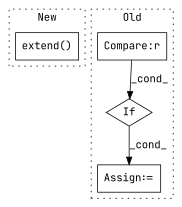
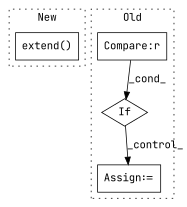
(148, 145) -> (155, 145)
